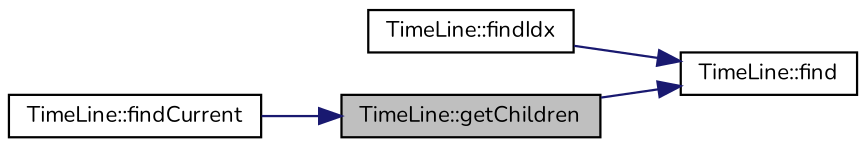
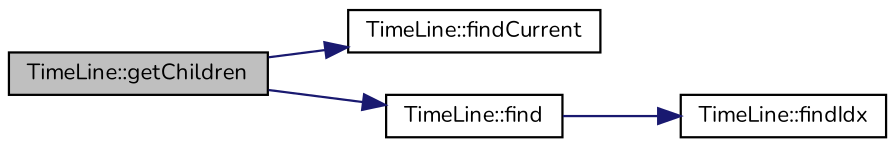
(616, 52) -> (610, 116)
(290, 116) -> (297, 54)
